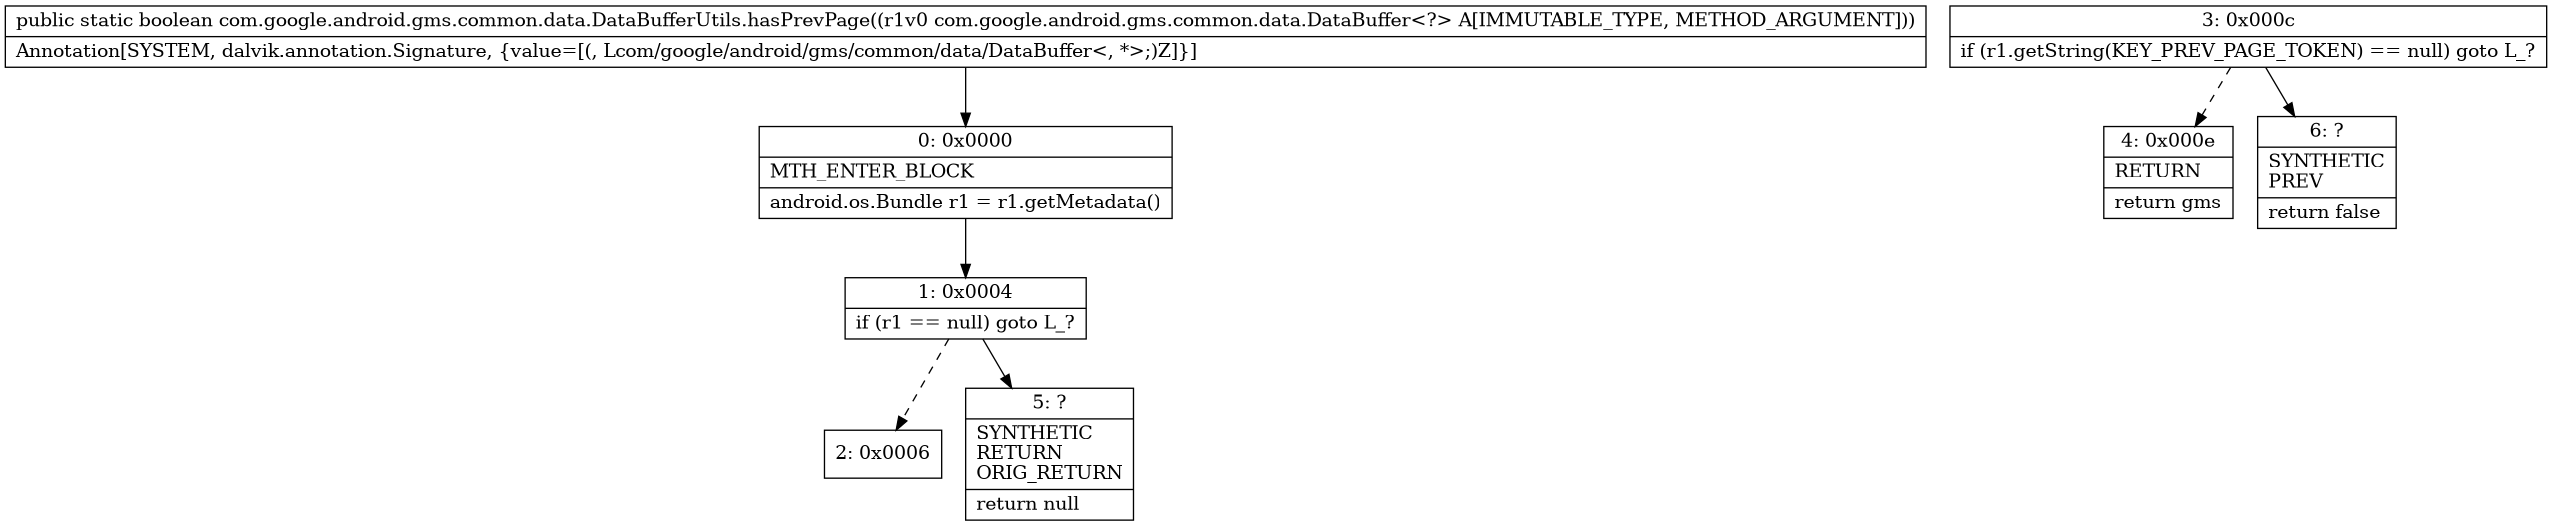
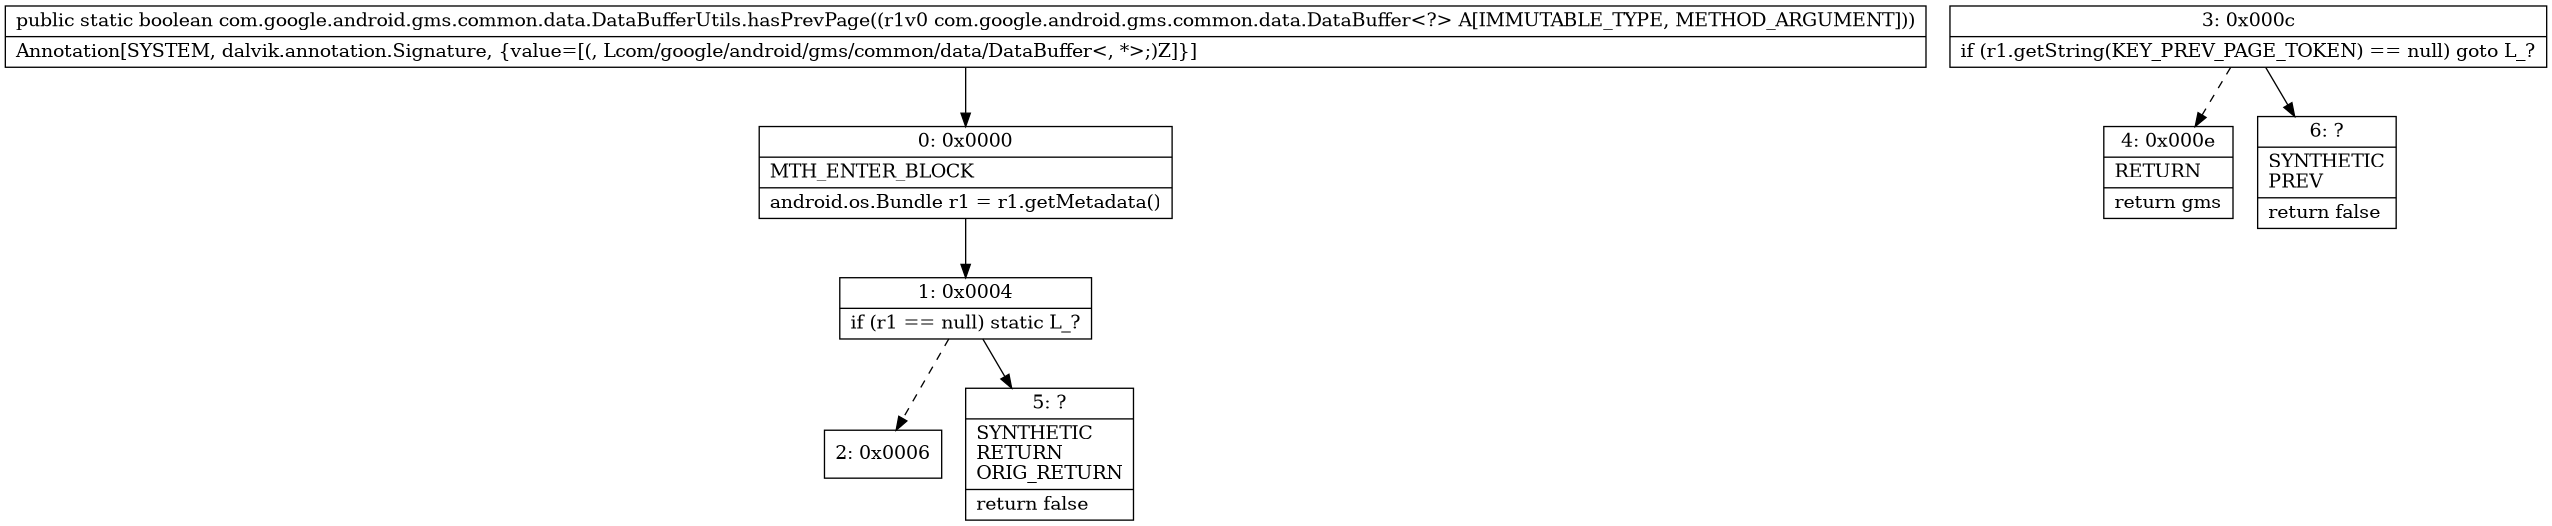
(966, 323) -> (966, 323)
(1028, 504) -> (1033, 504)
